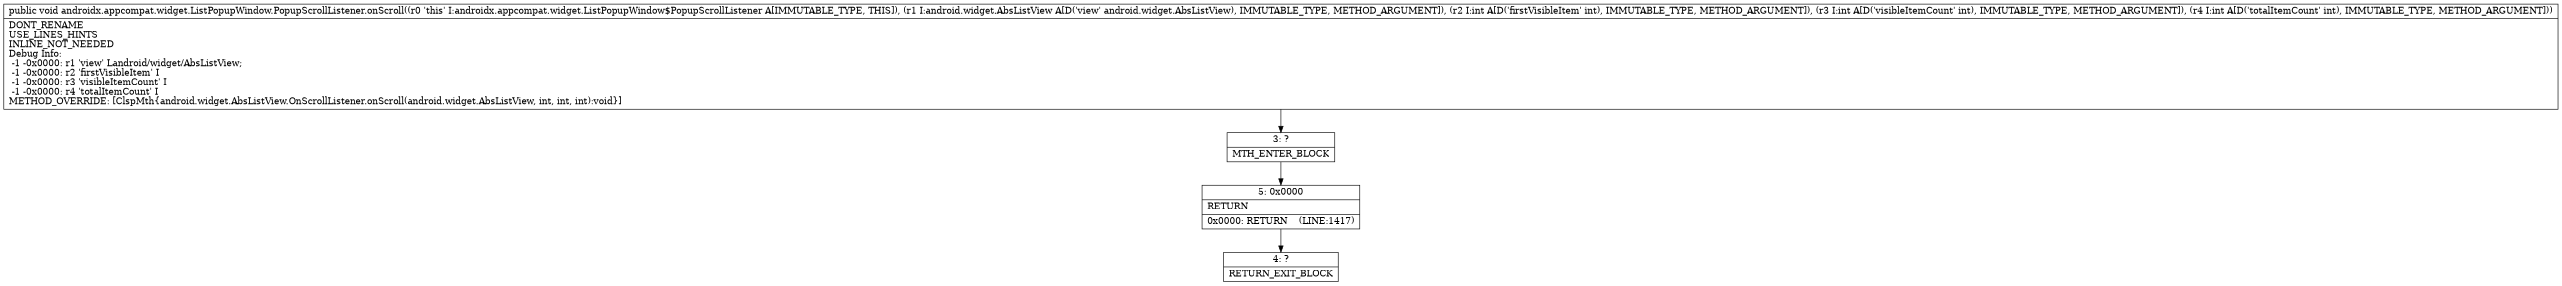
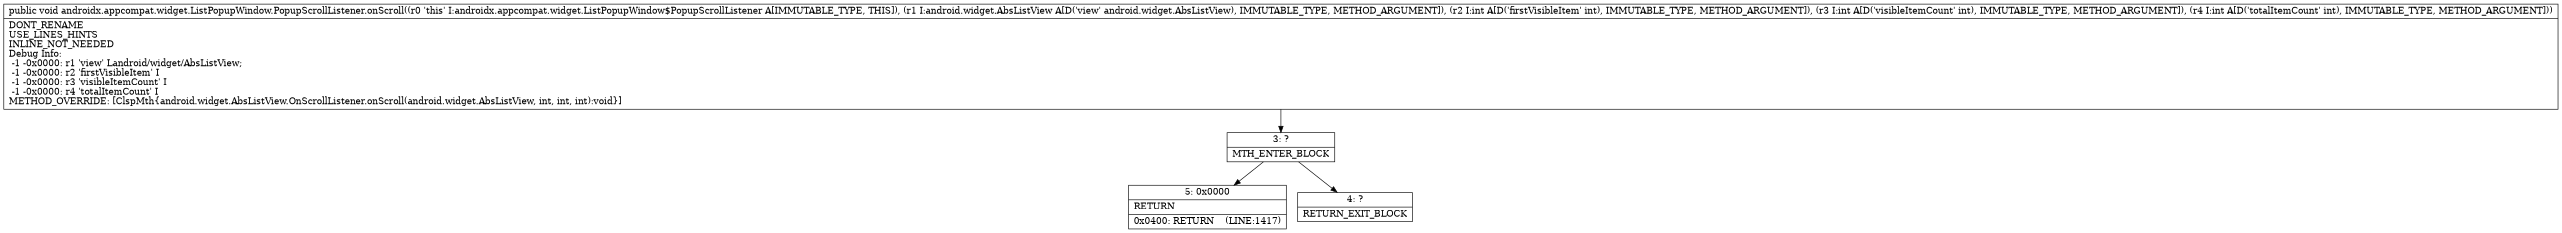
(1281, 221) -> (1207, 221)
(1281, 237) -> (1315, 175)
